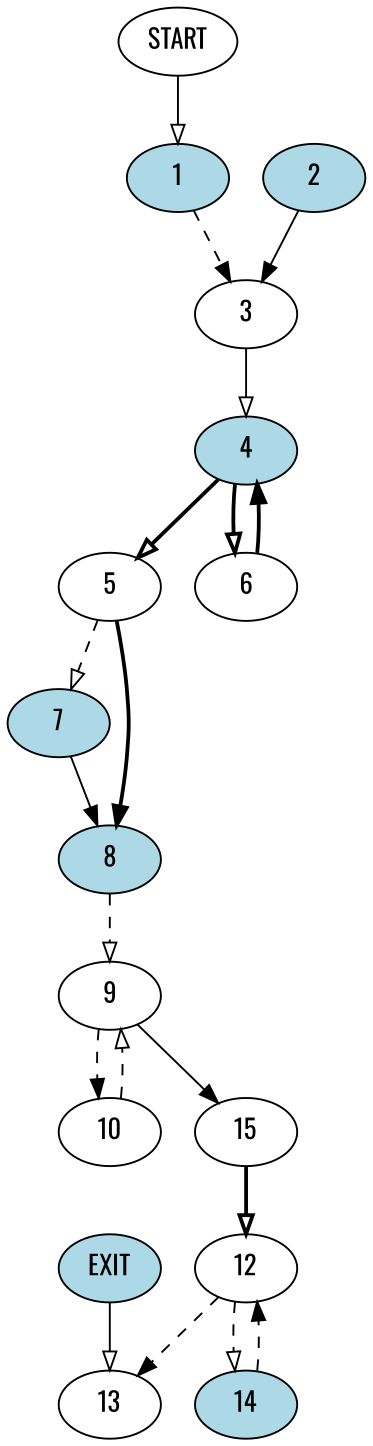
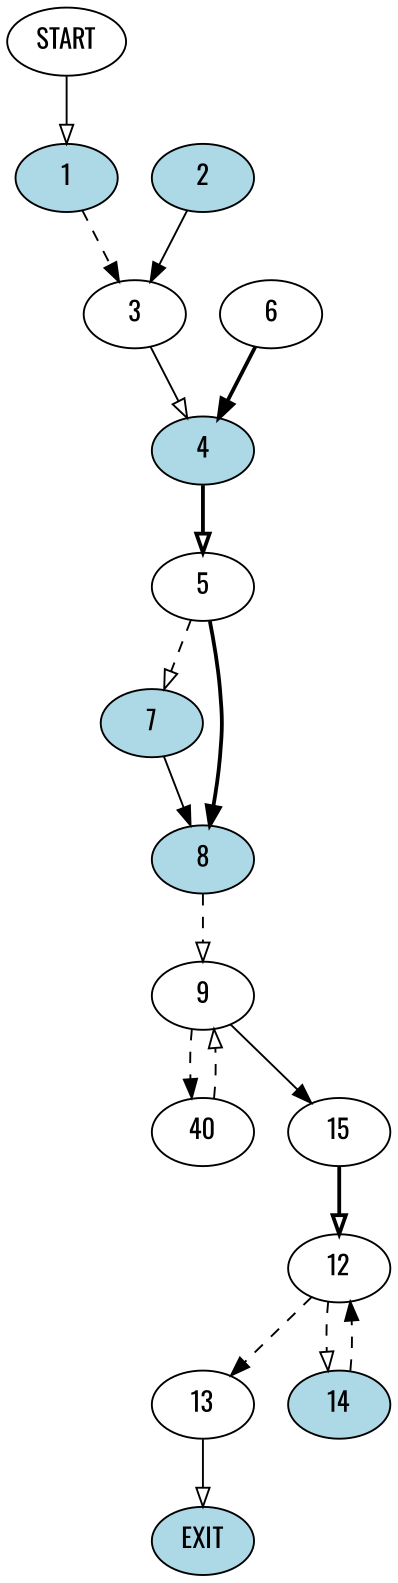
(233, 509) -> none
(110, 1132) -> (203, 1132)
(110, 1327) -> (203, 1464)
